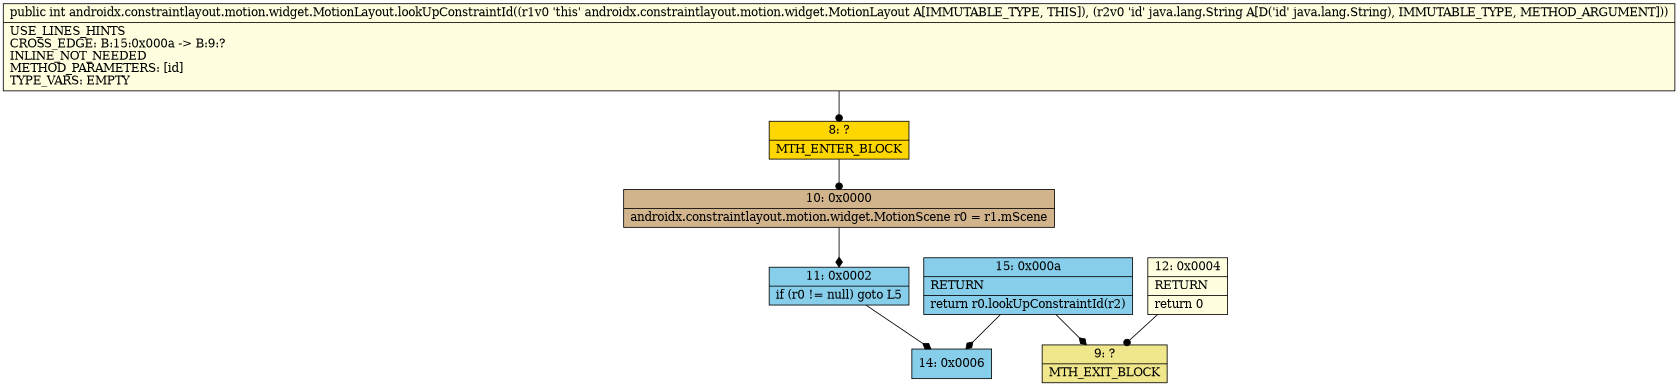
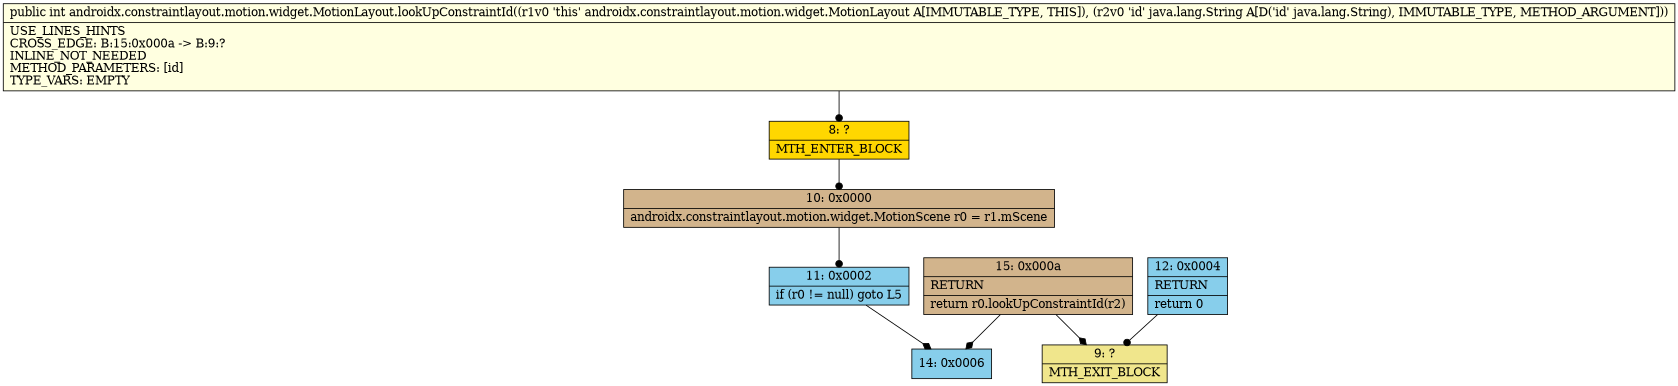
(839, 242) -> (839, 244)
(1028, 286) -> (1028, 286)
(1188, 286) -> (1188, 286)
